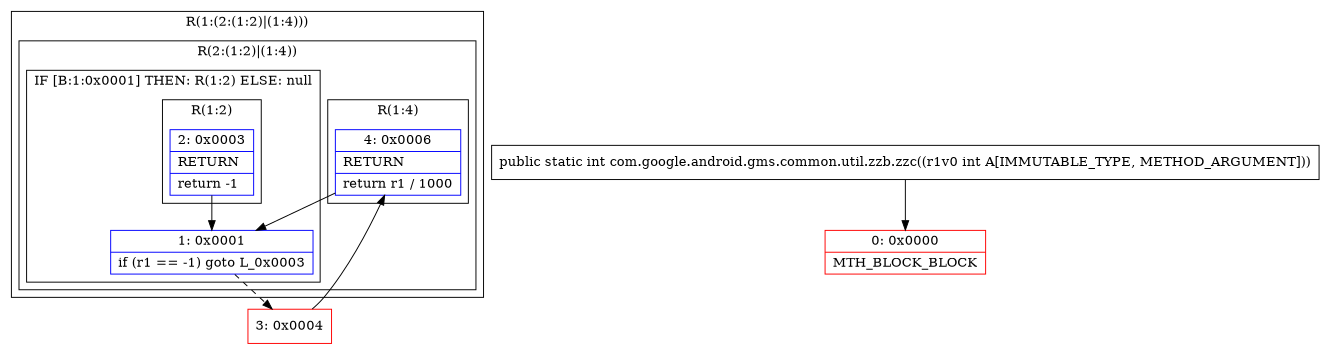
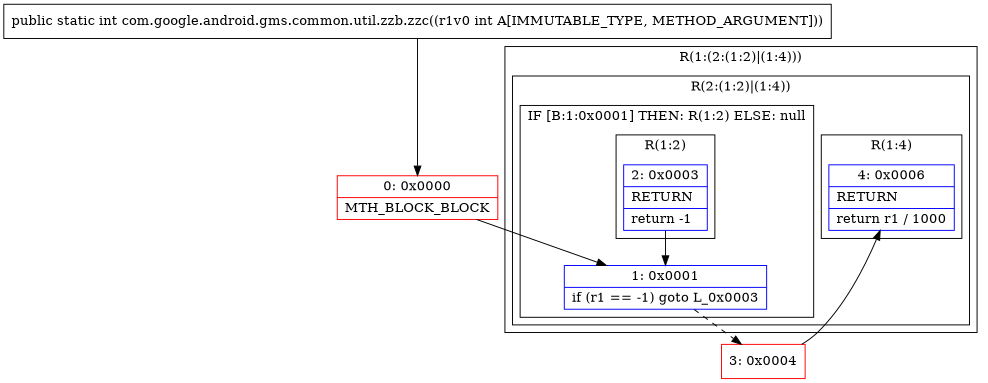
(300, 210) -> (537, 241)
